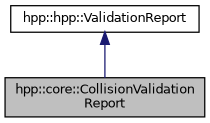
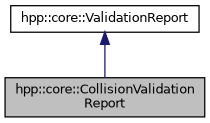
(105, 19) -> (105, 19)
